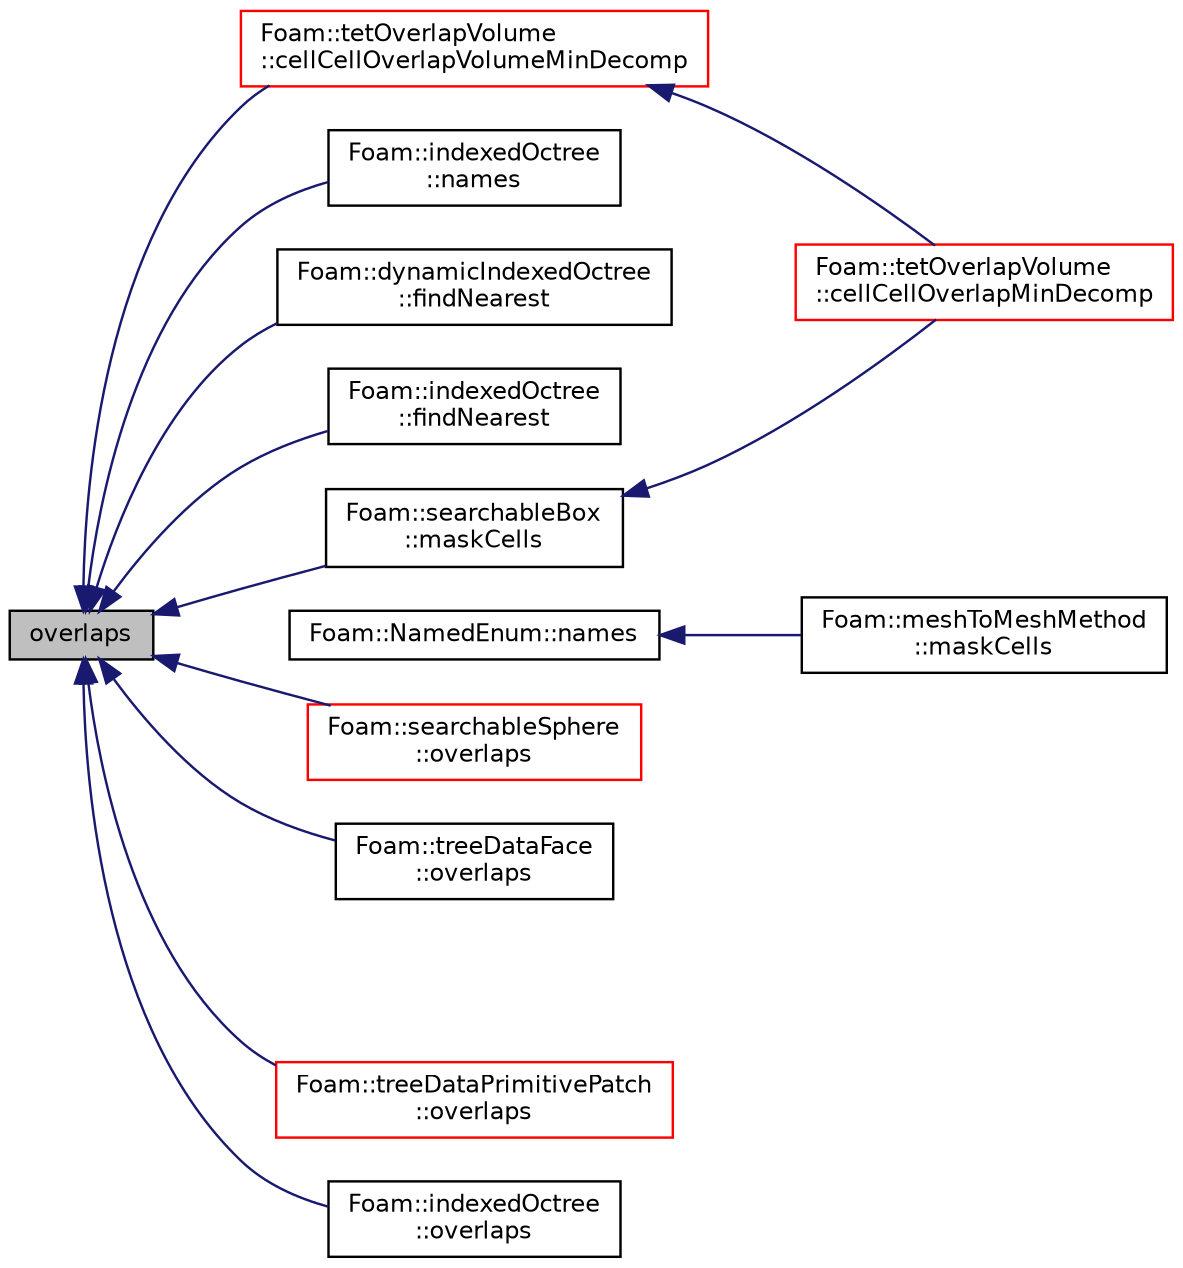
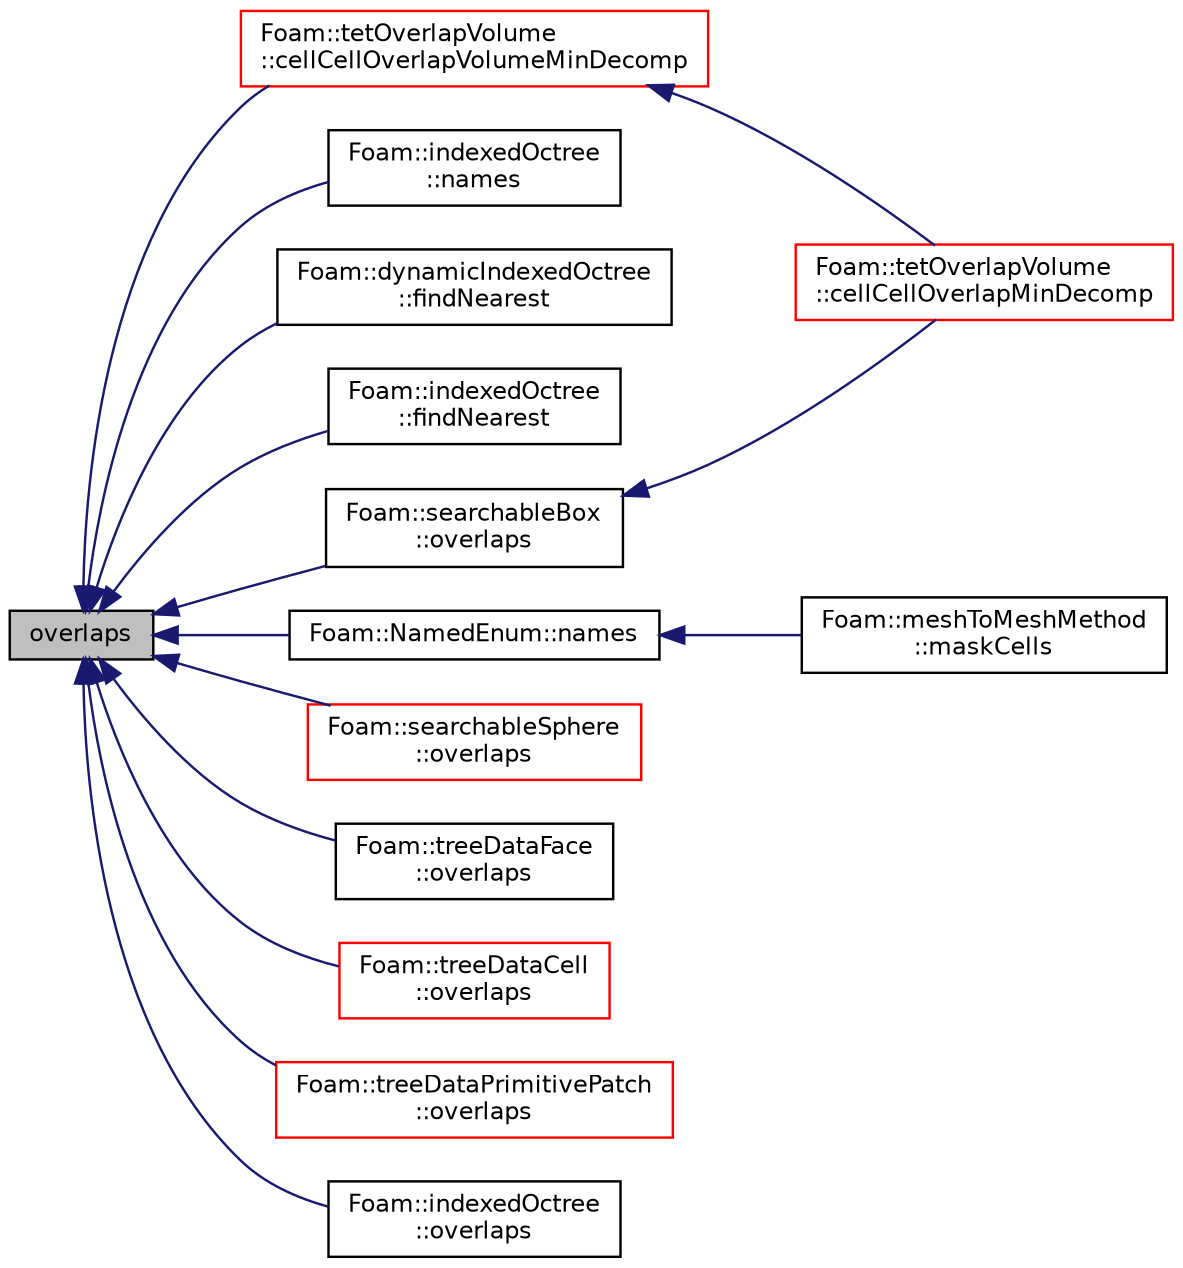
(474, 528) -> (474, 528)
none -> (234, 635)
none -> (474, 981)
